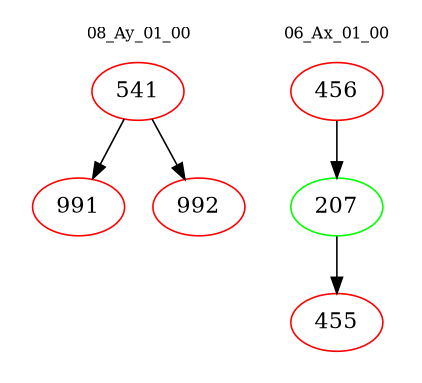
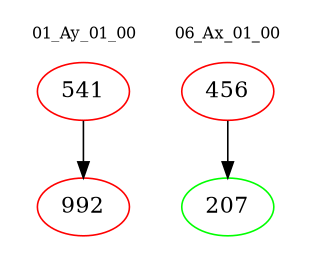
(139, 34) -> (84, 34)
(79, 207) -> none
(337, 322) -> none
